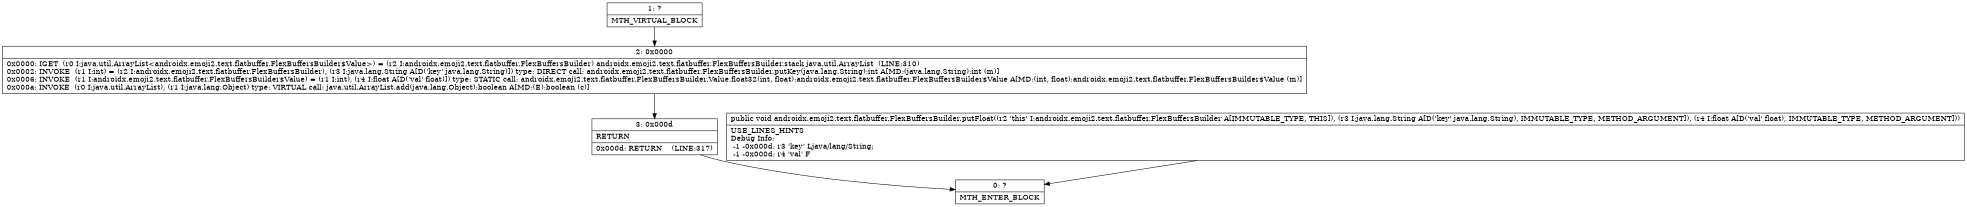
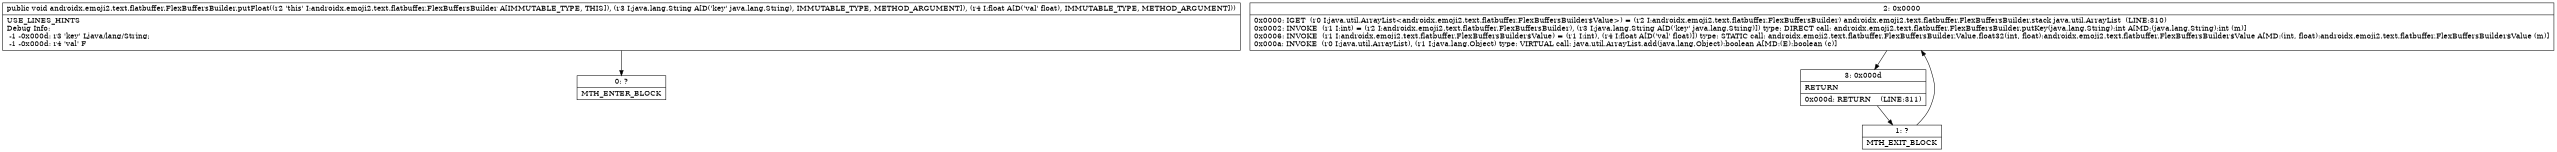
(655, 21) -> (1902, 143)
(655, 149) -> (1863, 99)
(824, 178) -> (1883, 113)
